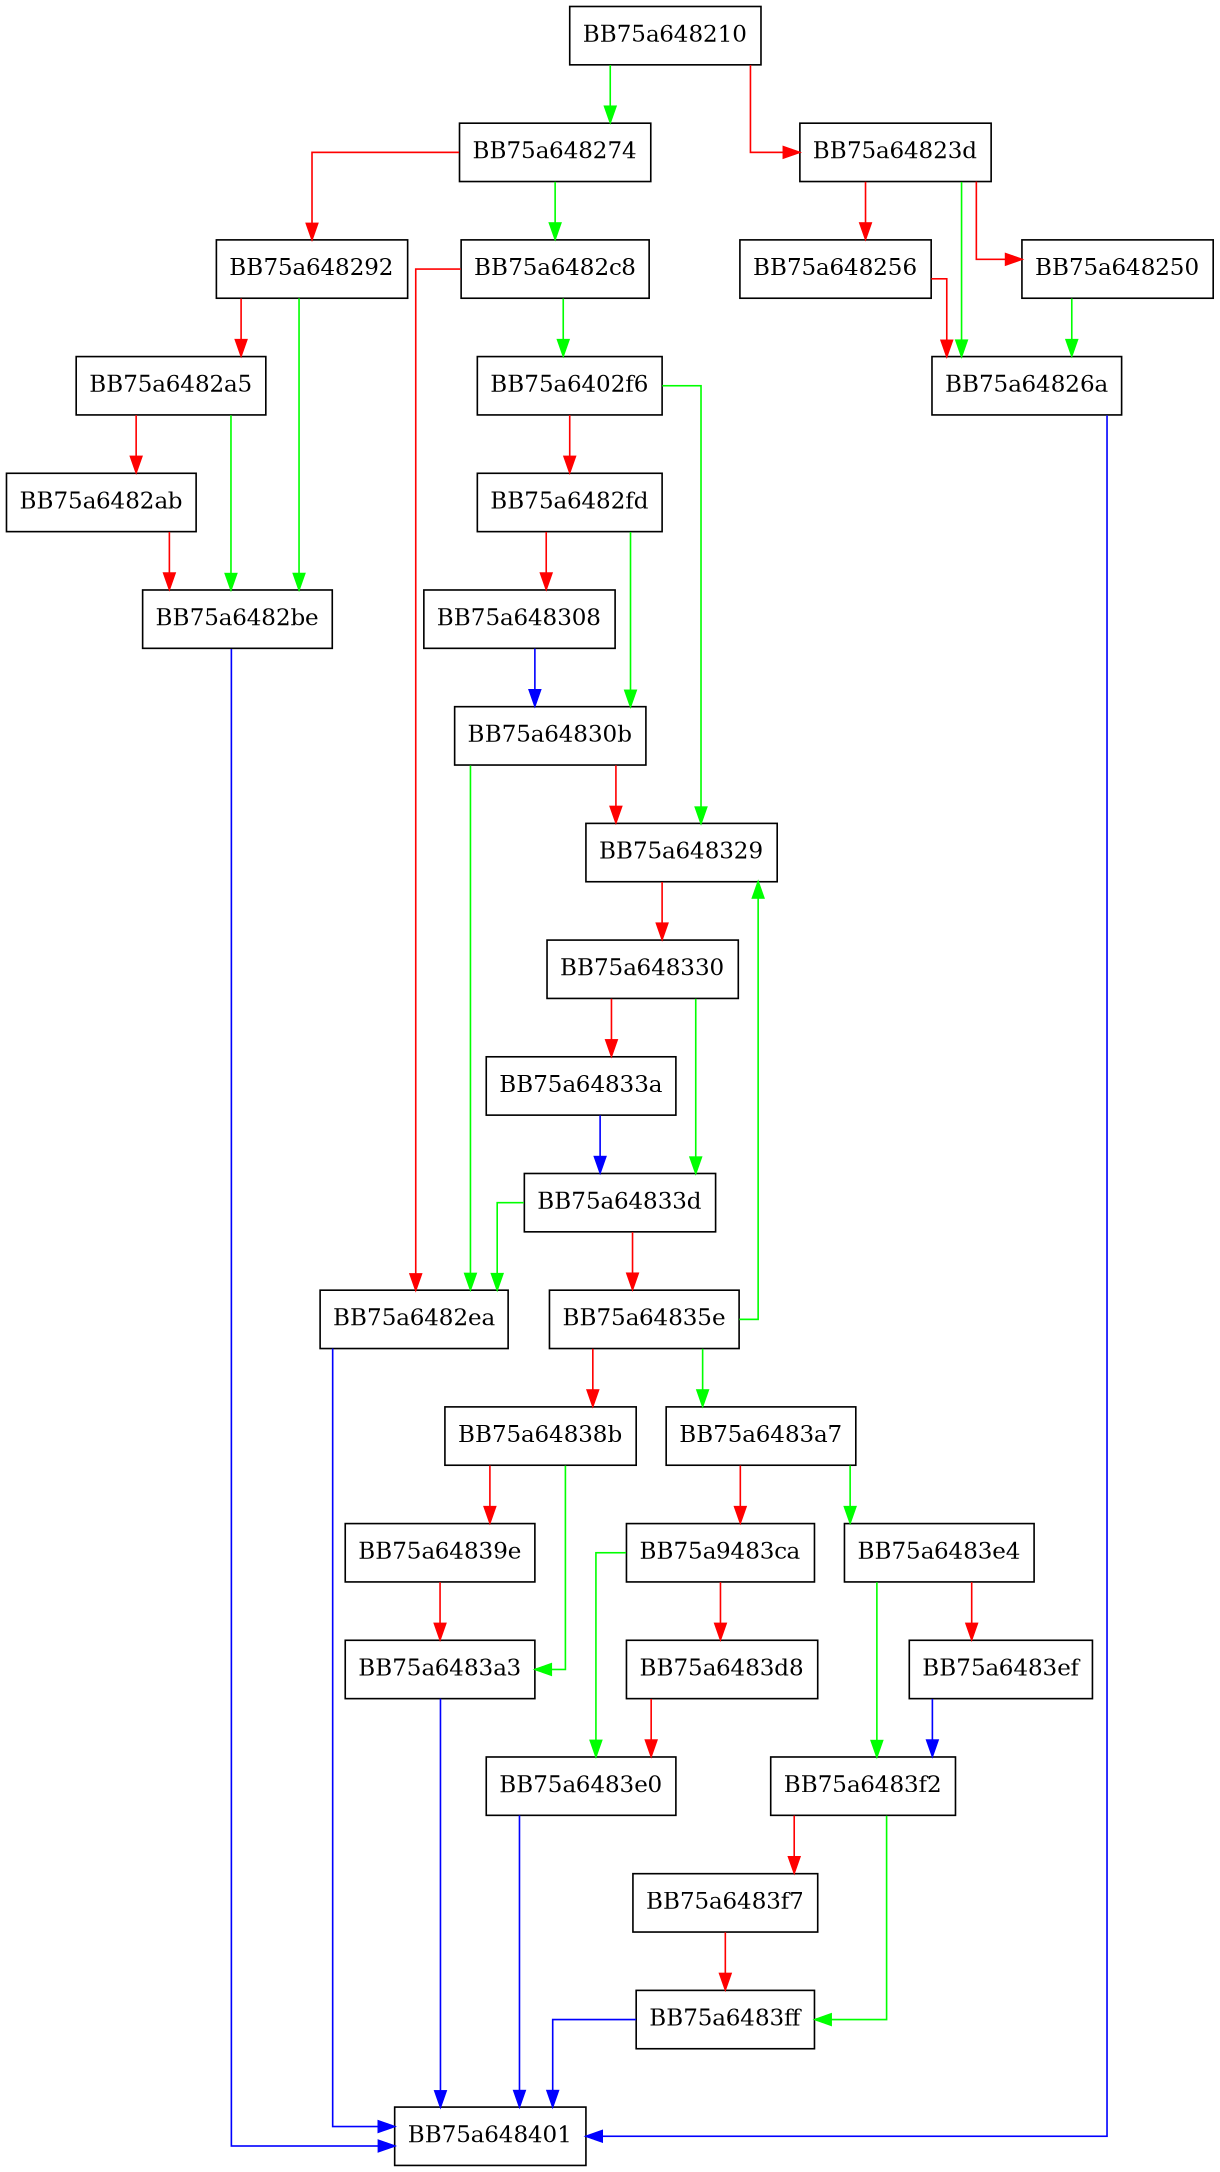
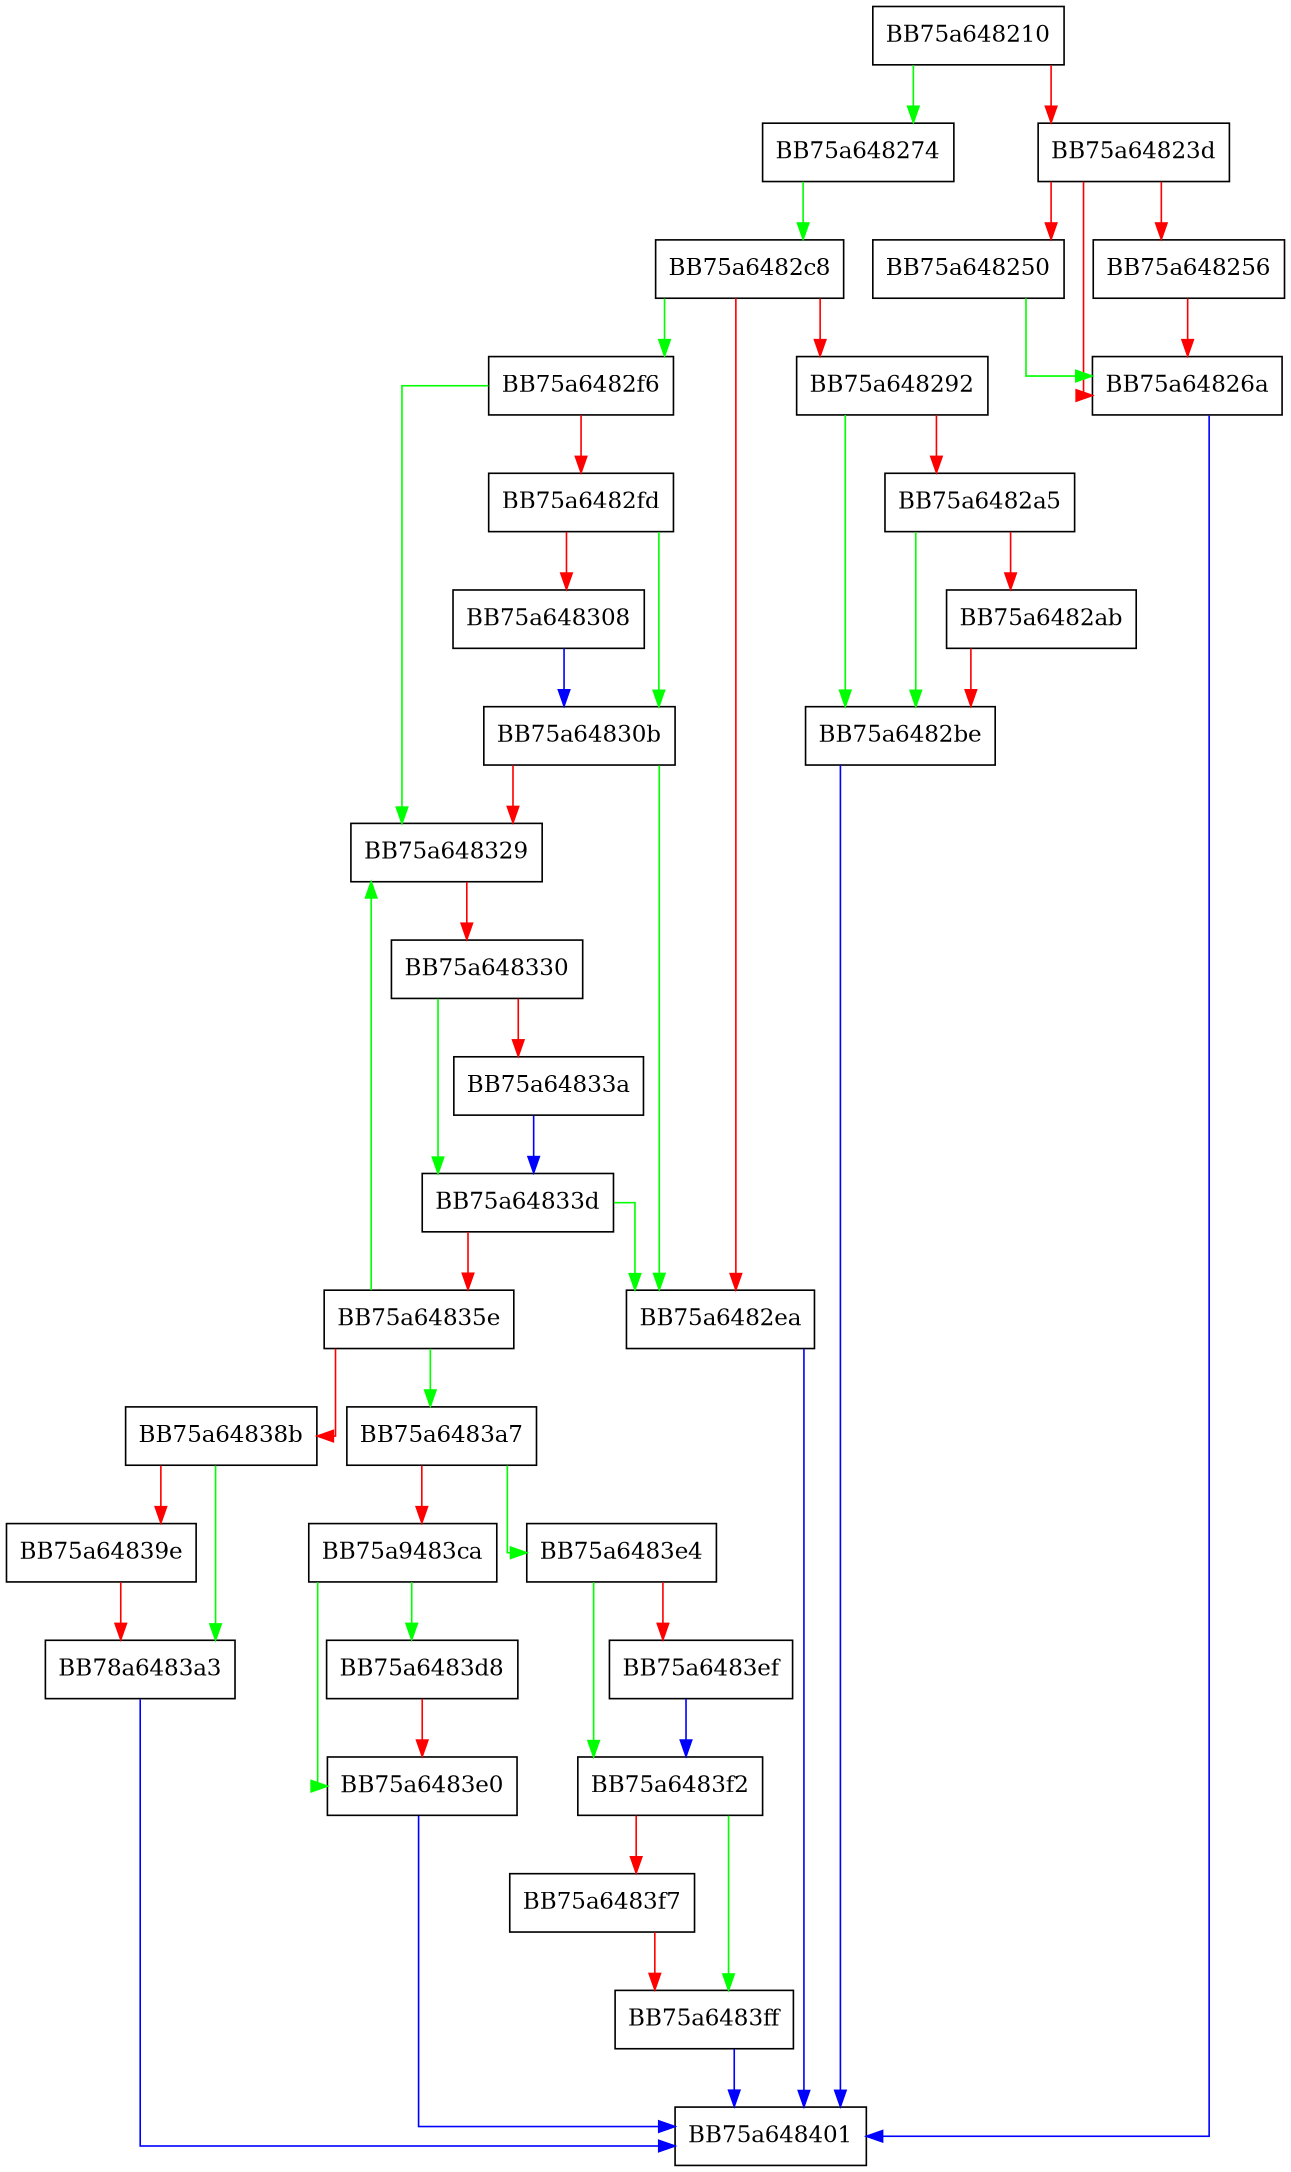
(350, 152) -> (820, 319)
(962, 261) -> (1084, 289)
(570, 386) -> (581, 386)
(720, 1603) -> (412, 1603)
(440, 1669) -> (140, 1669)
